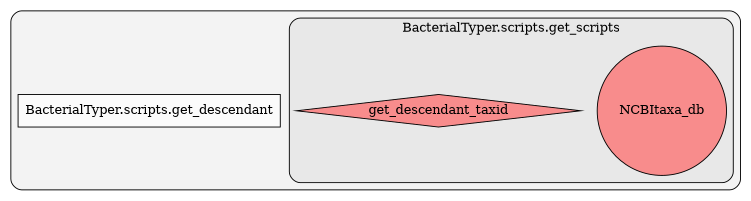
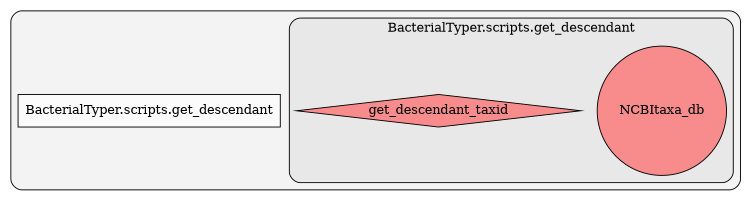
(511, 28) -> (511, 28)
